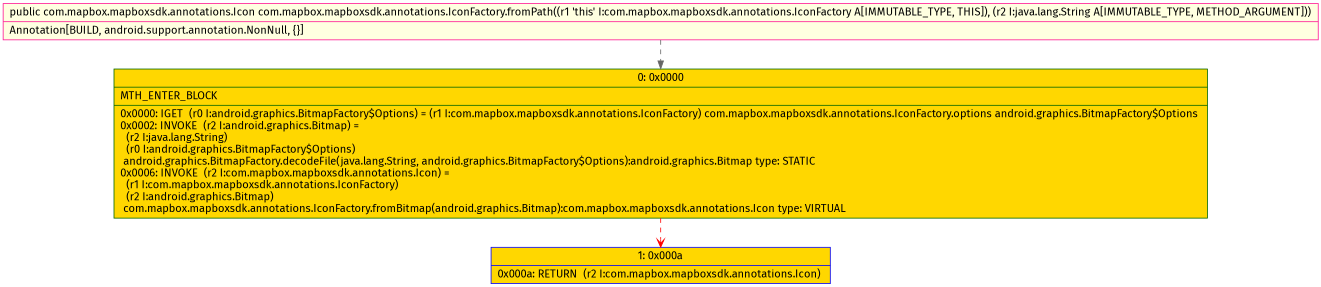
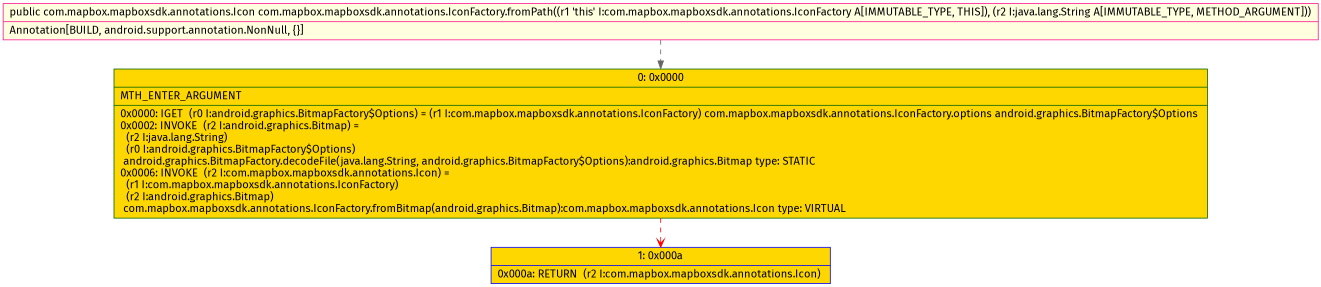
(169, 96) -> (181, 96)
